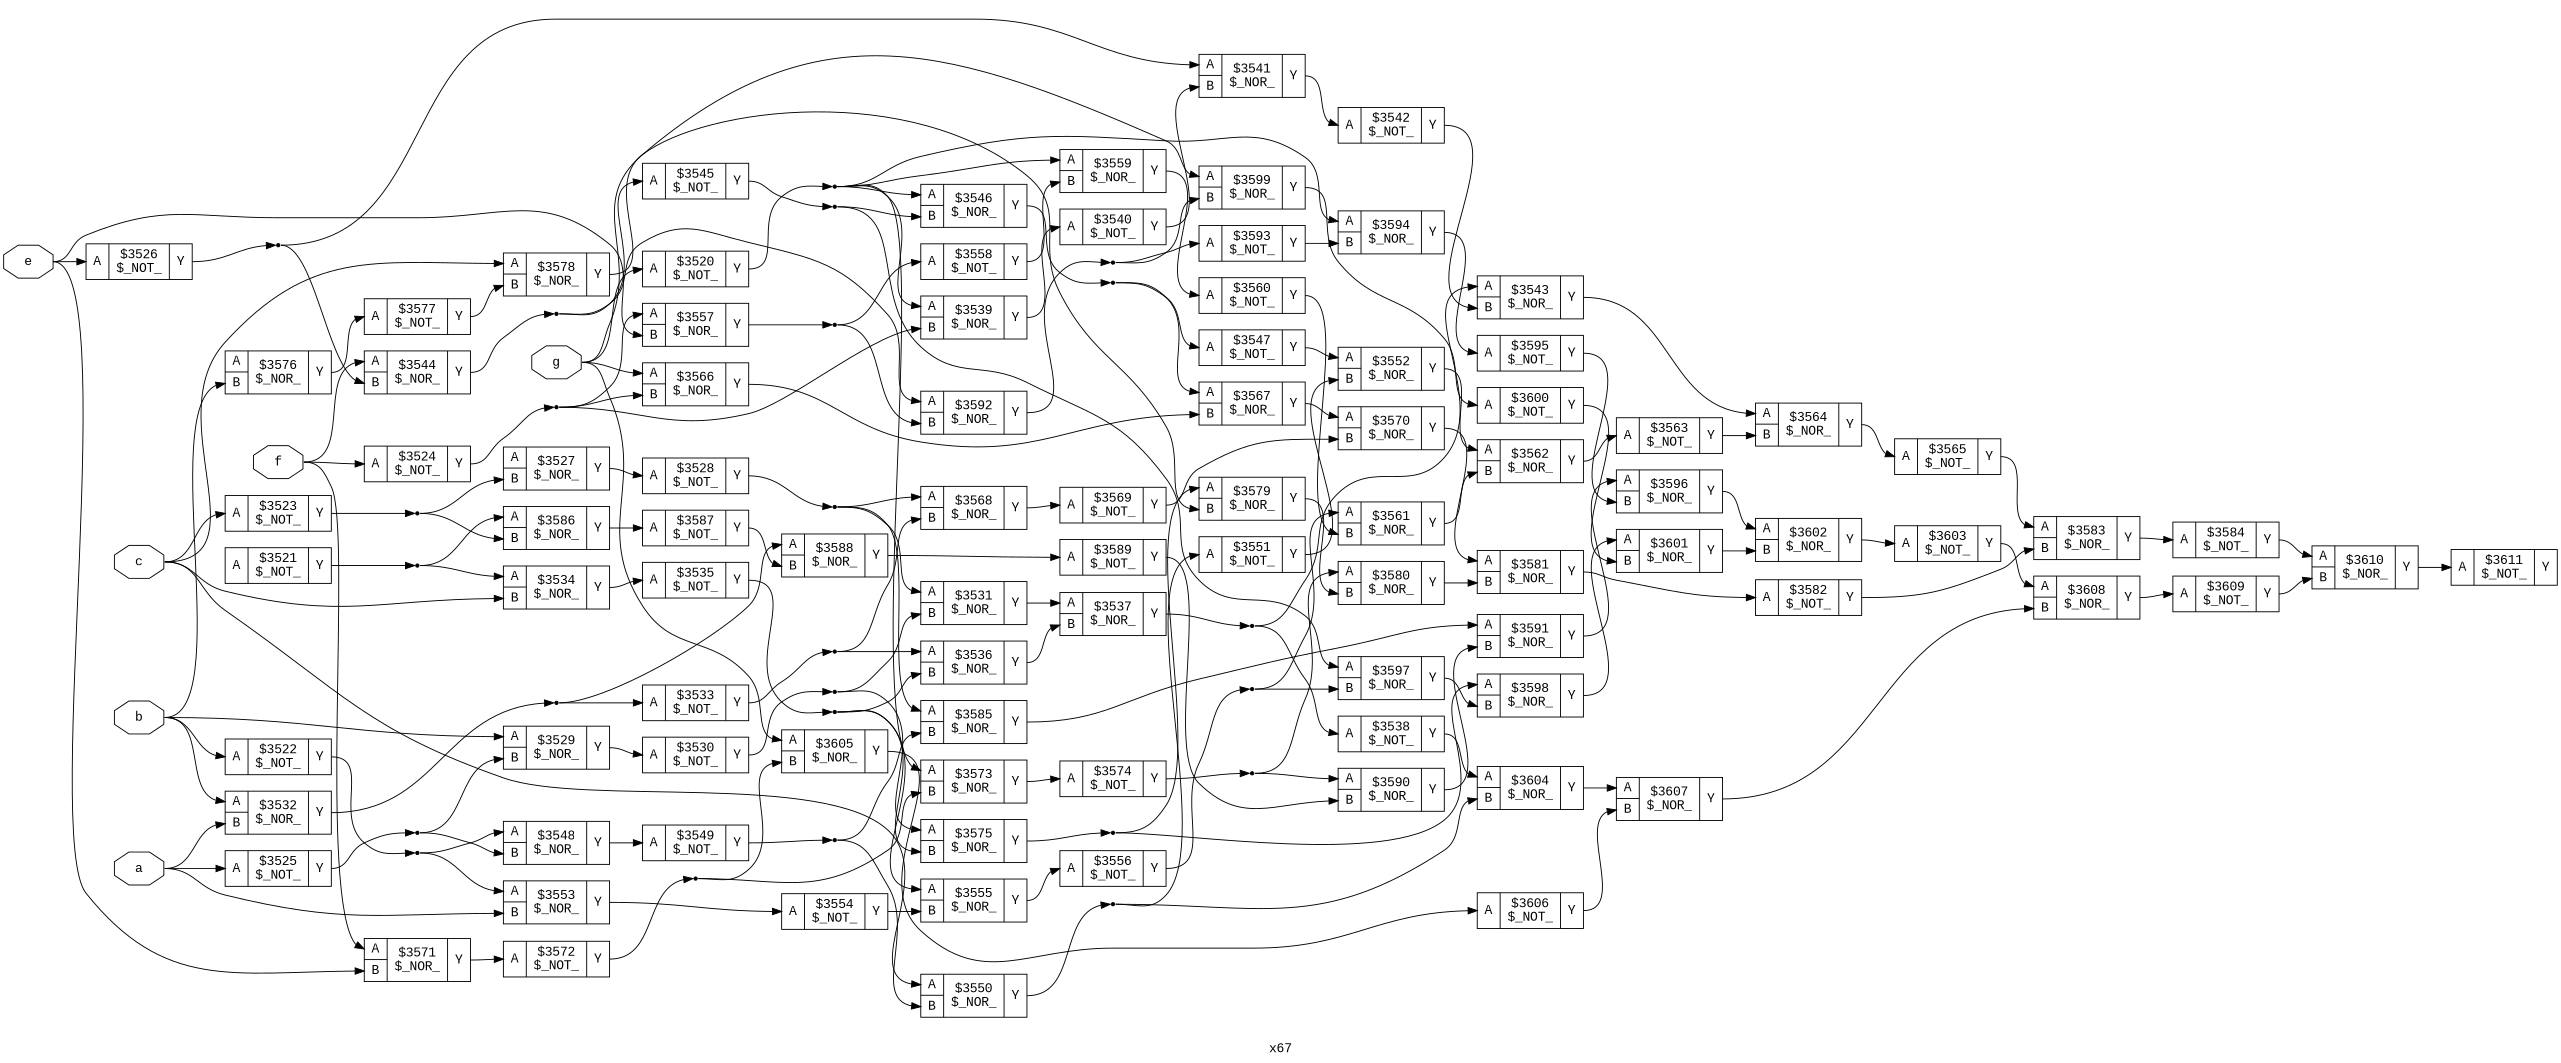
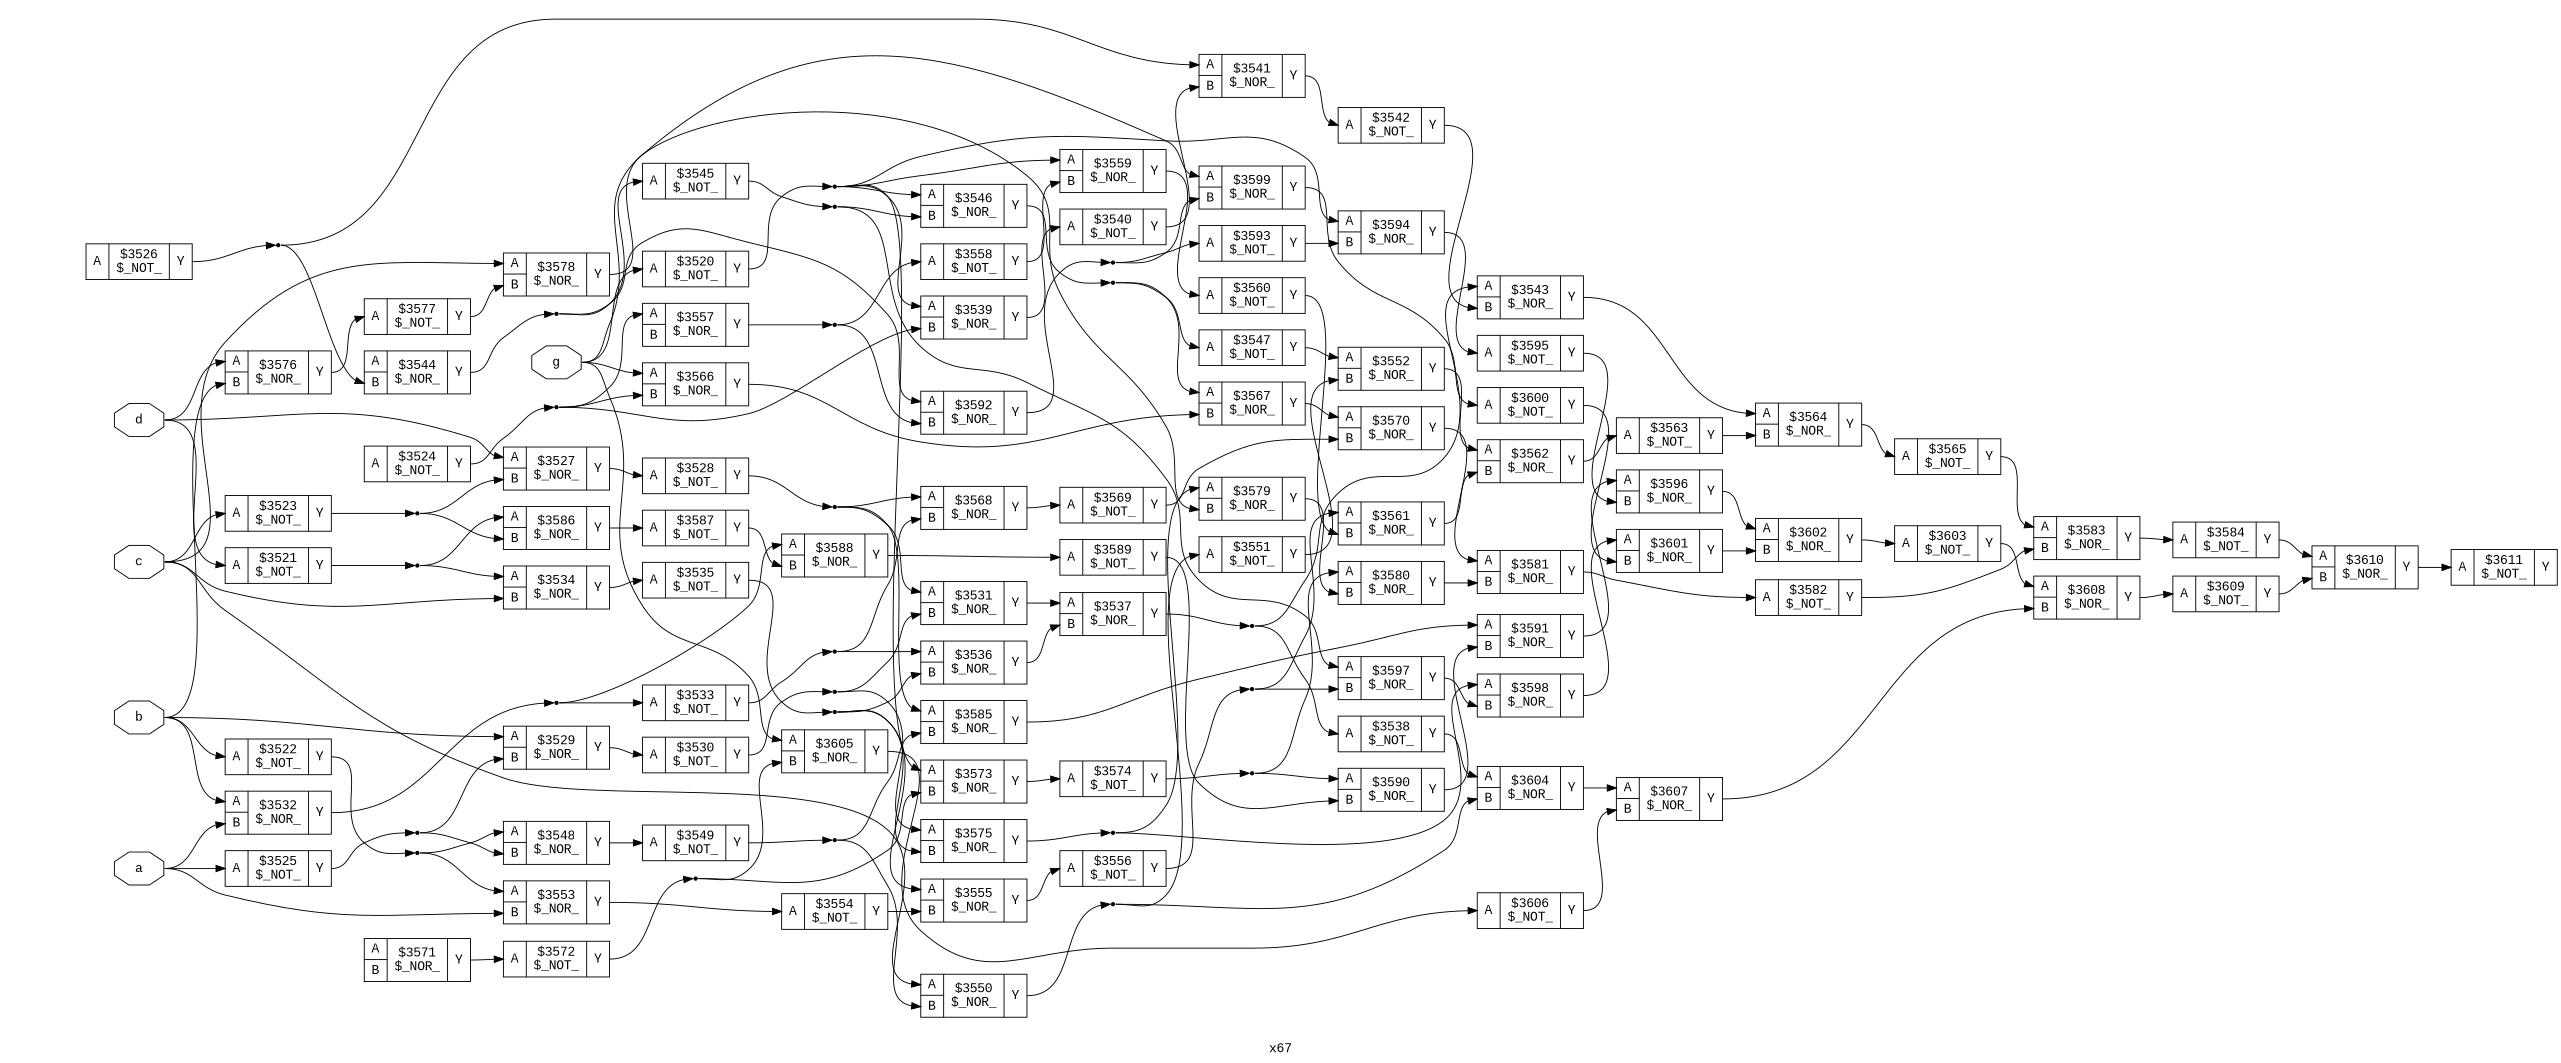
(28, 262) -> none
none -> (139, 420)
(278, 462) -> none
